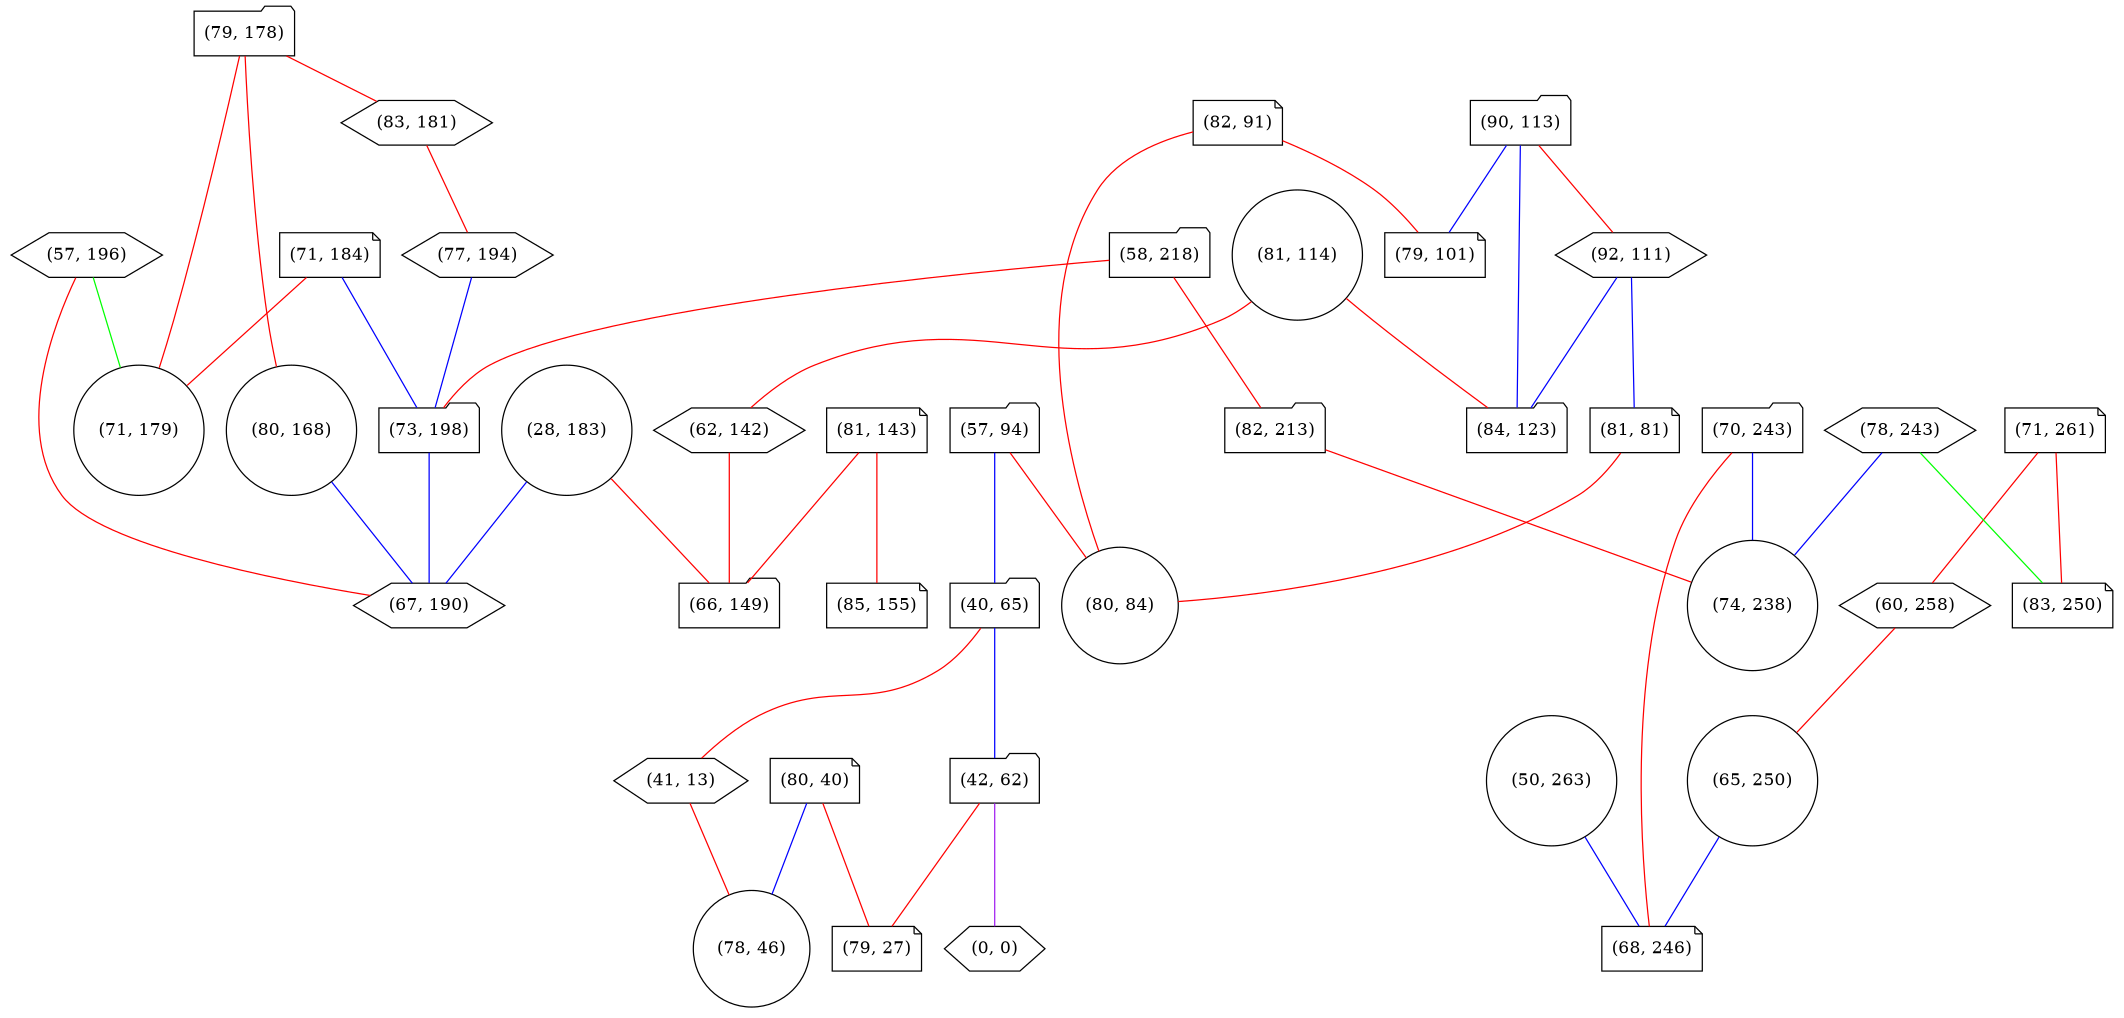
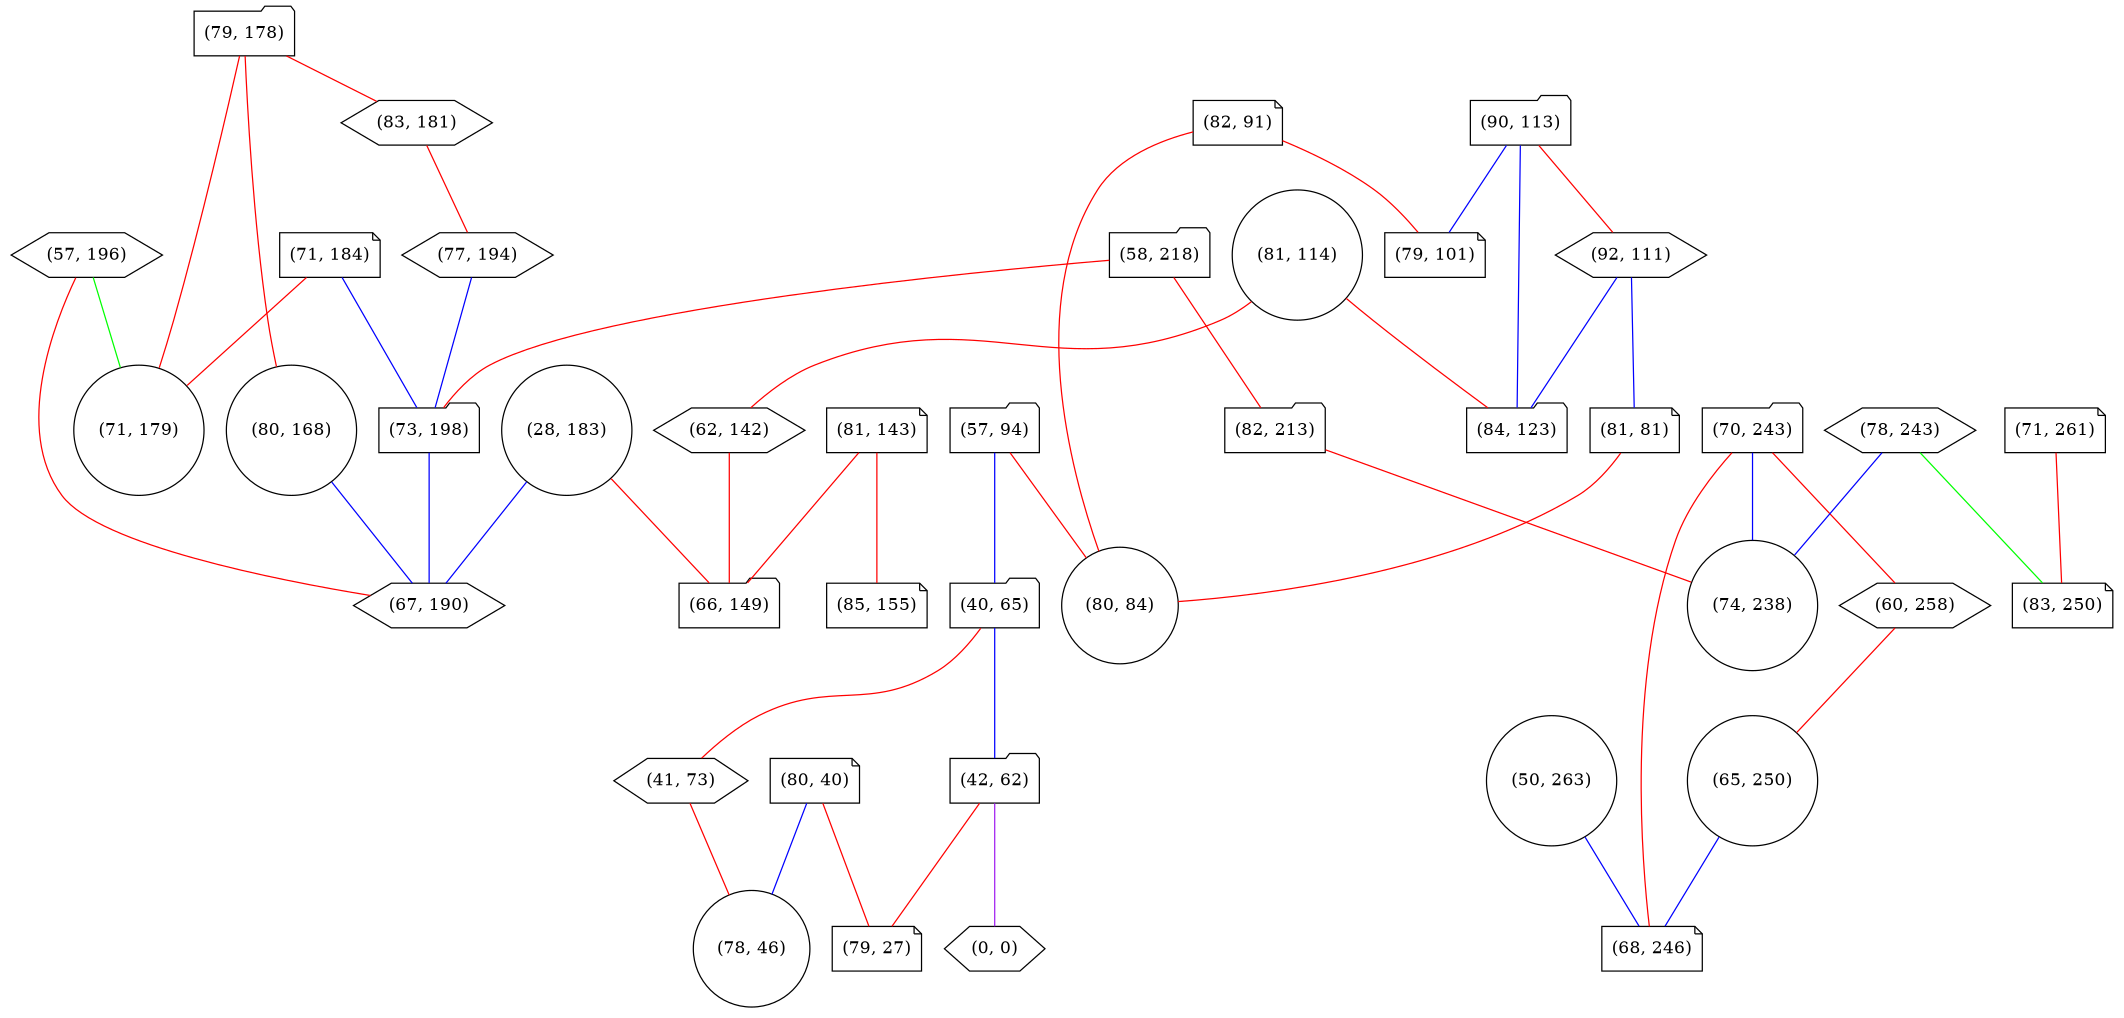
(1990, 511) -> (1837, 521)
(681, 781) -> (681, 781)
